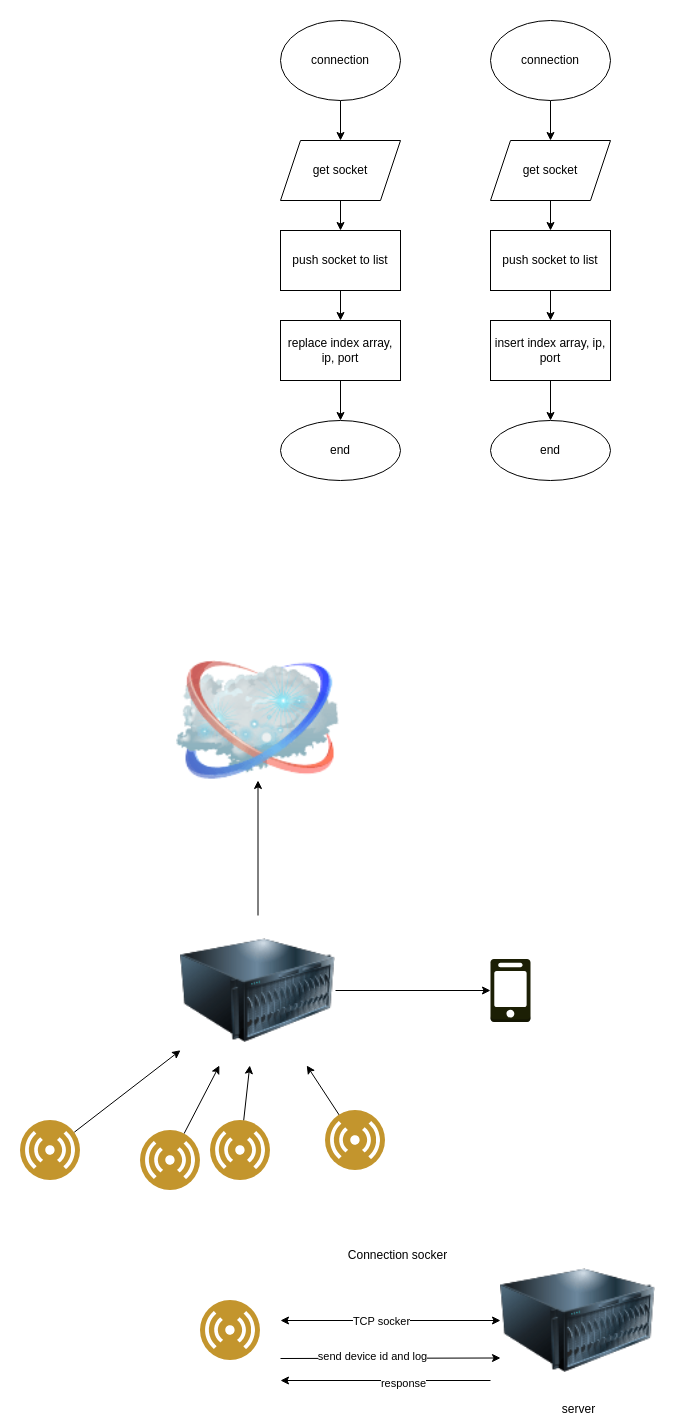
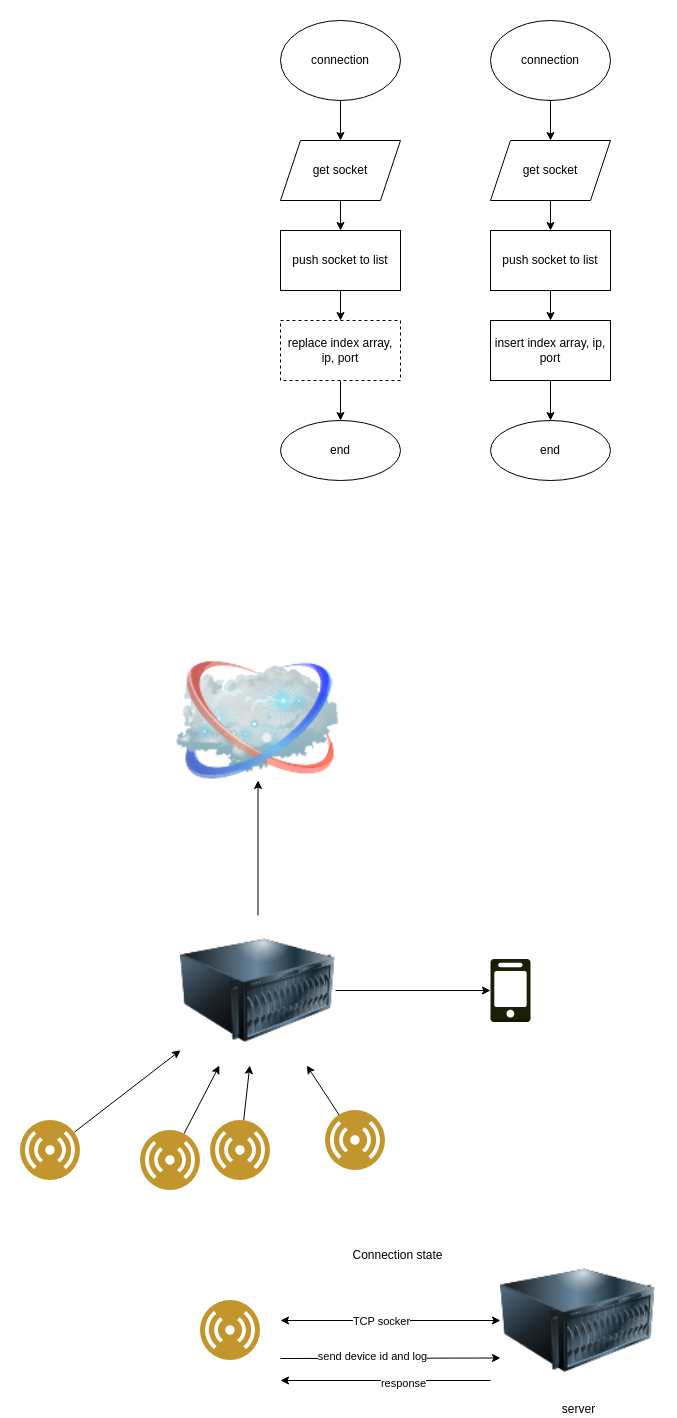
(341, 351) -> (341, 351)
(398, 1256) -> (398, 1256)
